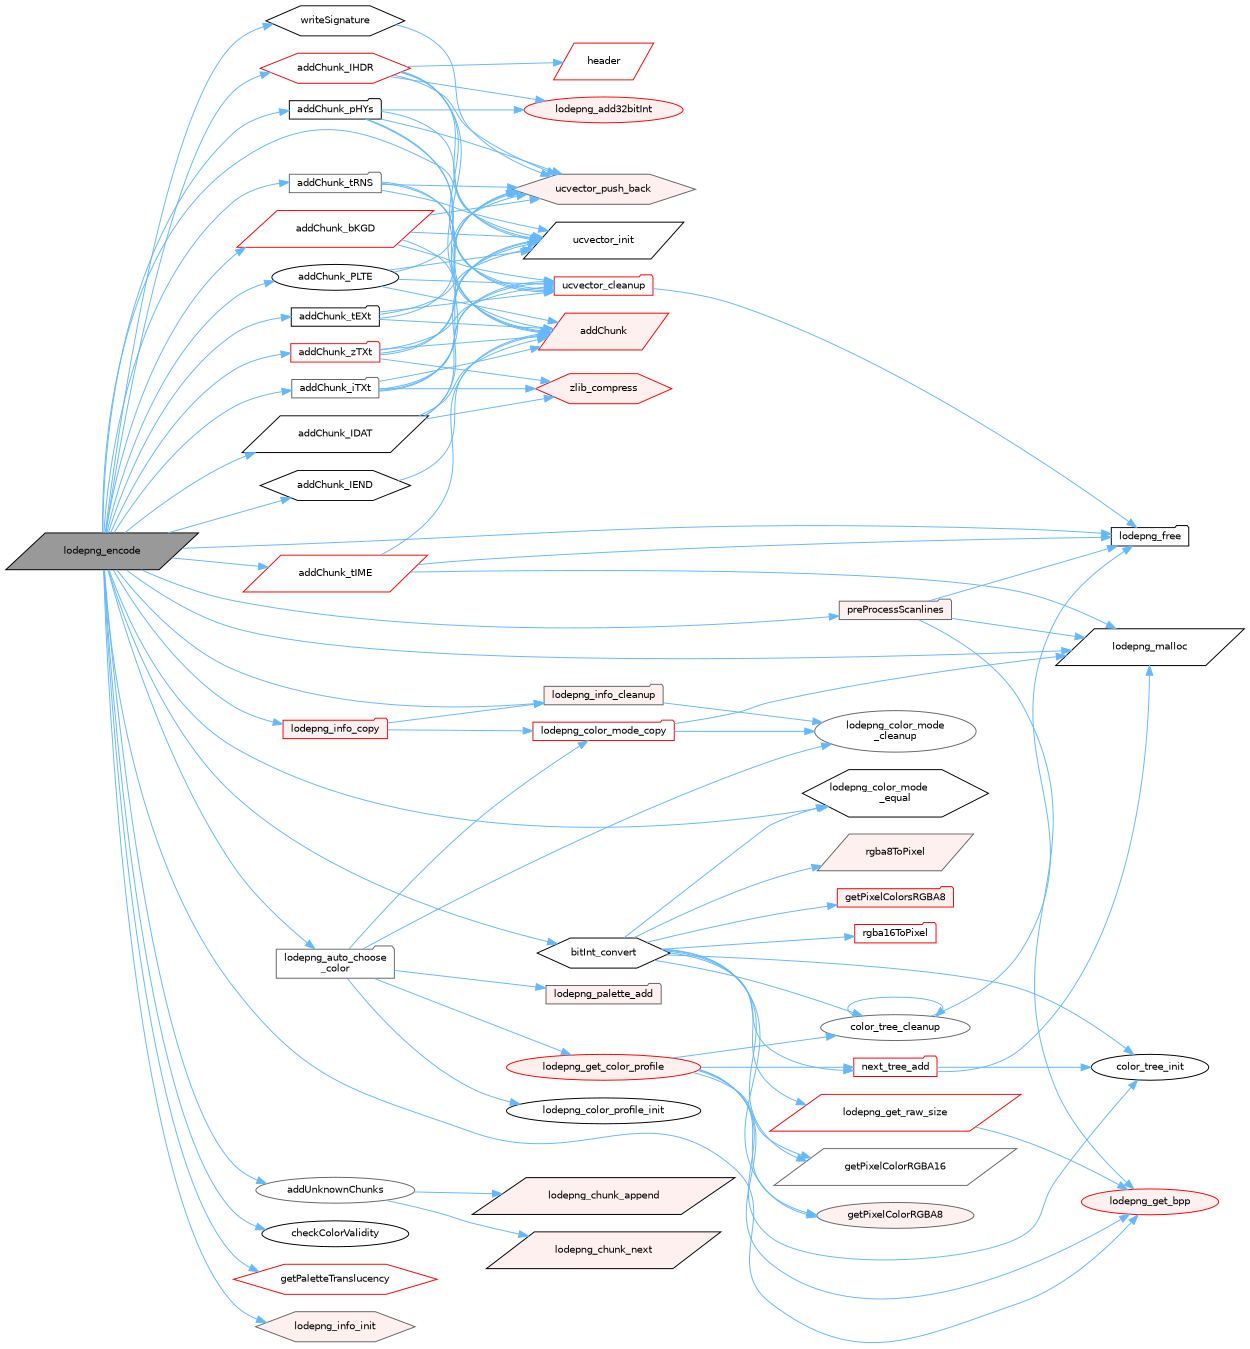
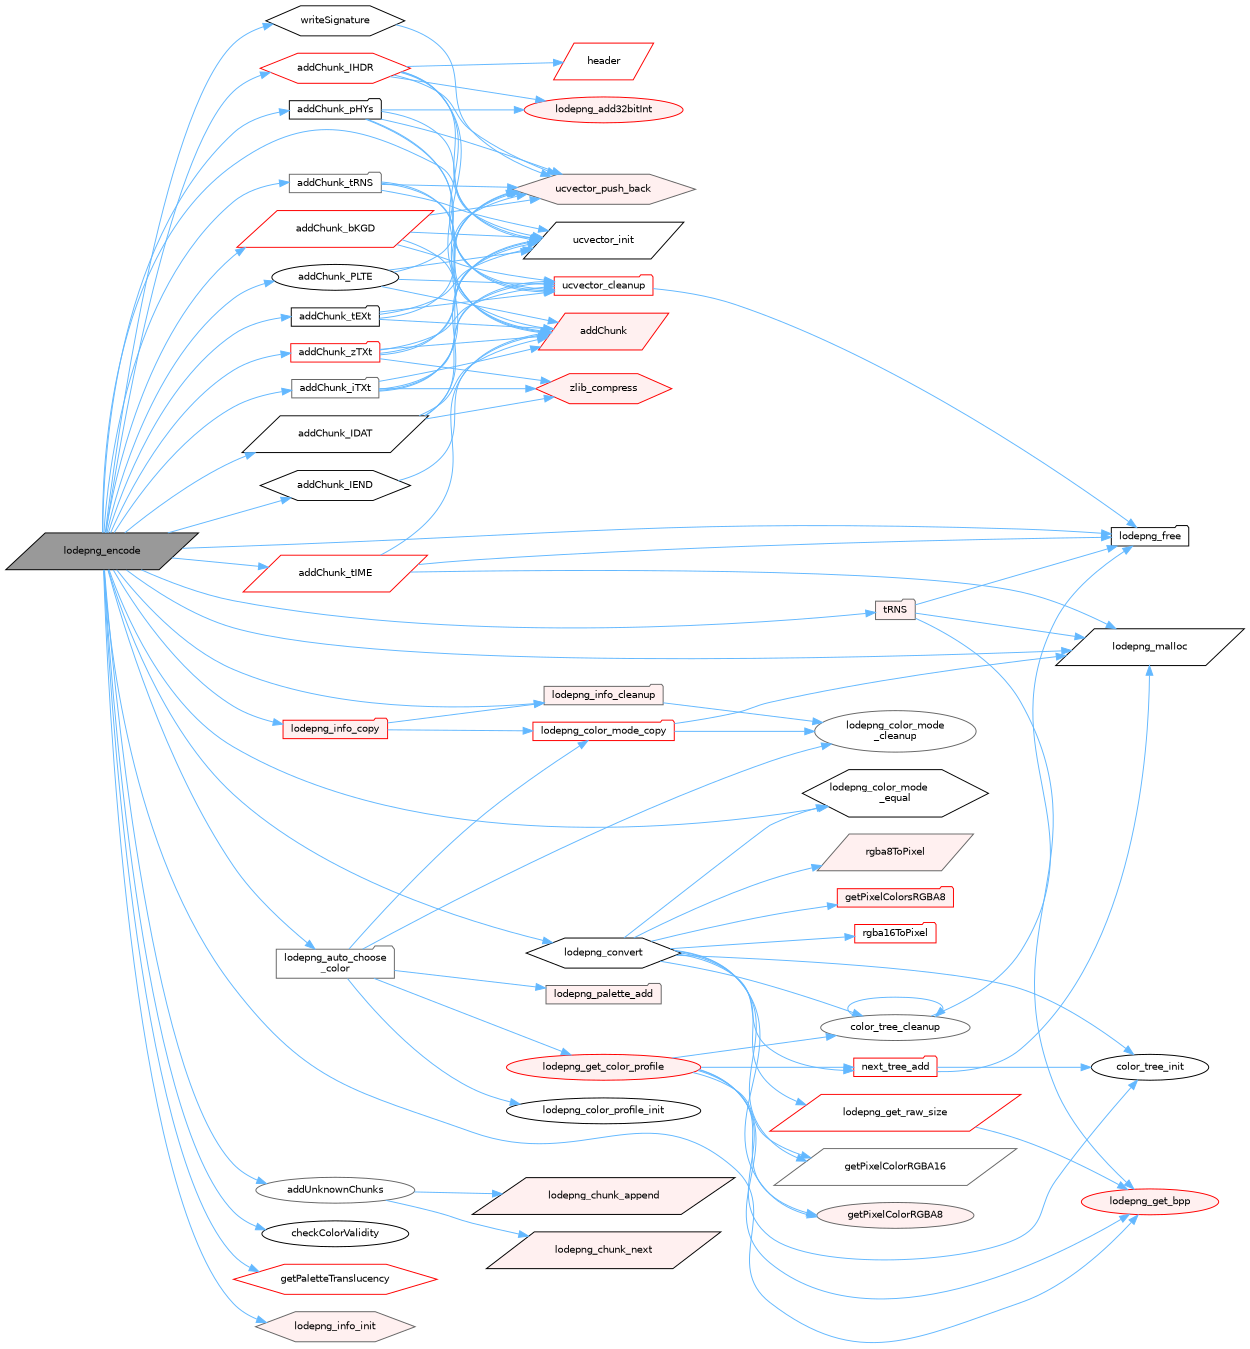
(895, 610) -> (895, 610)
(604, 953) -> (604, 953)
